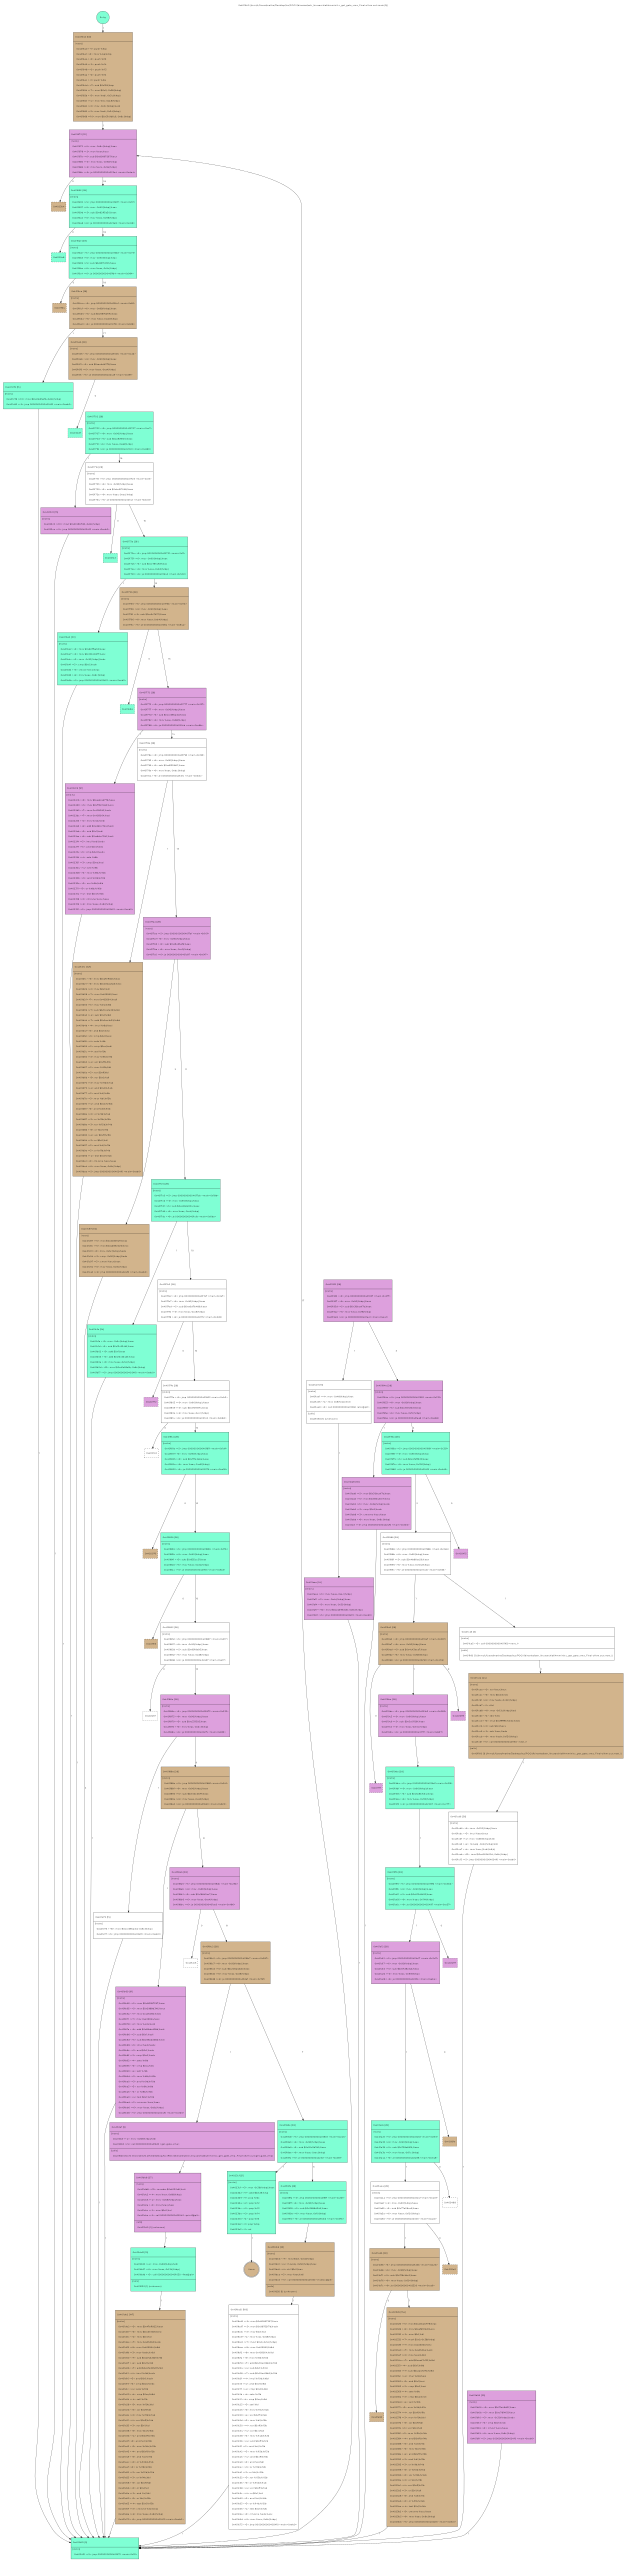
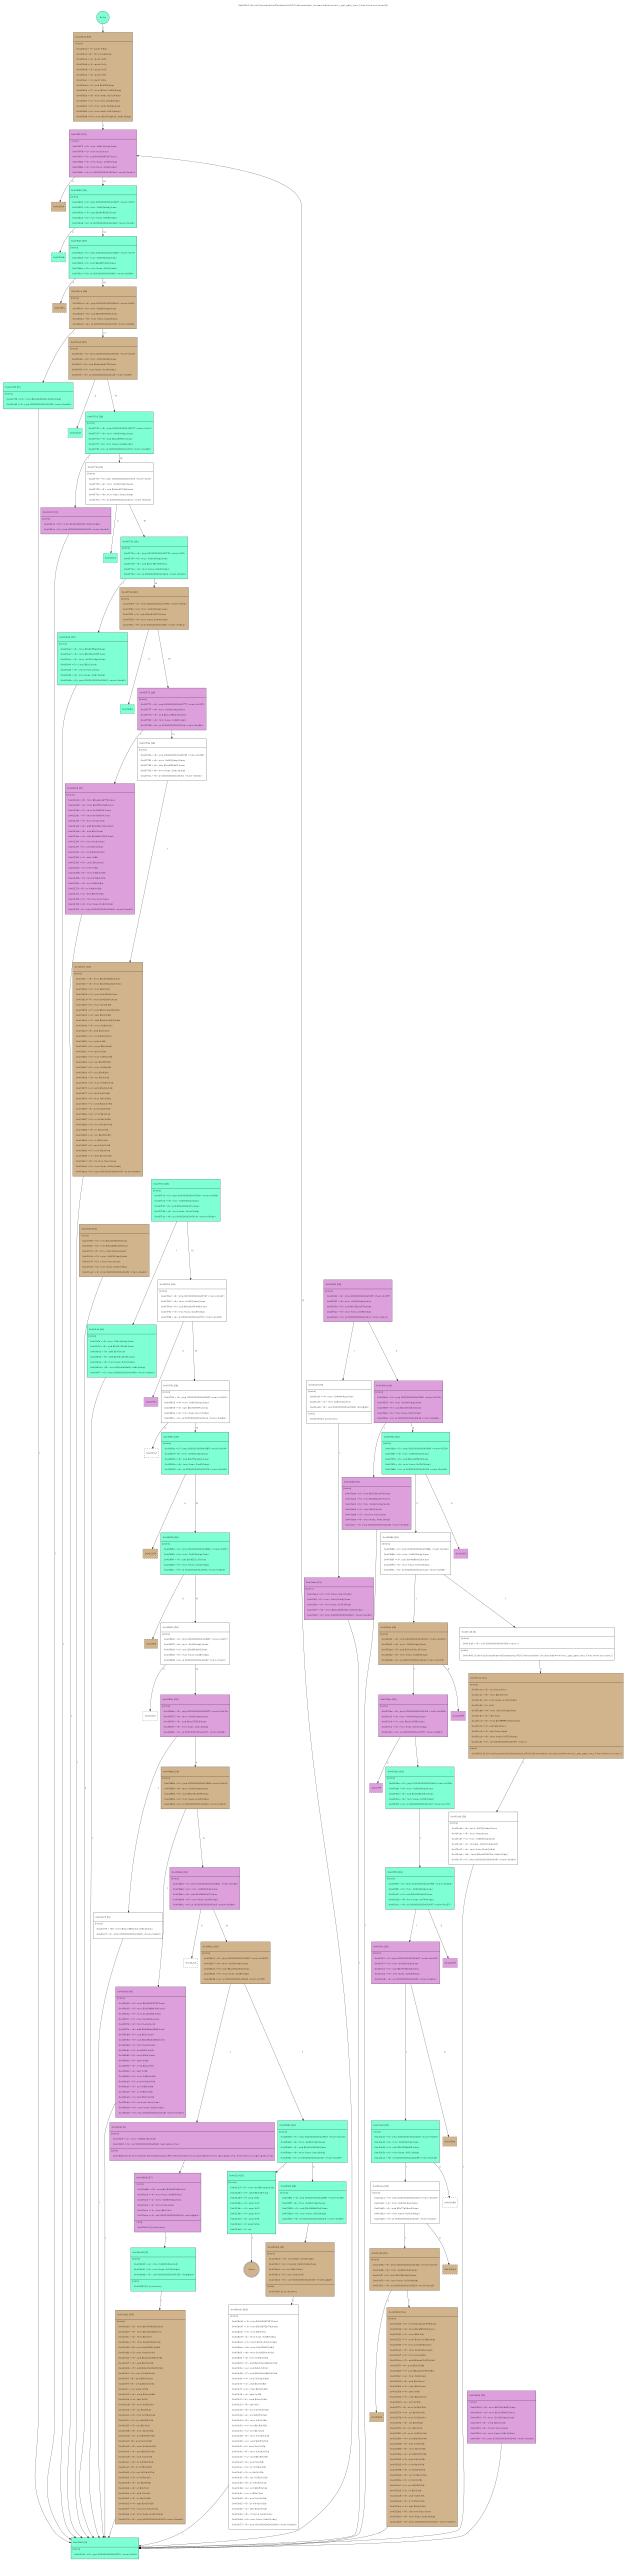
none -> (111, 395)
(177, 938) -> none
(370, 1722) -> (388, 1759)
